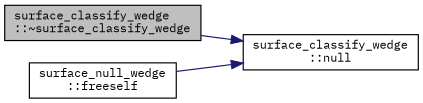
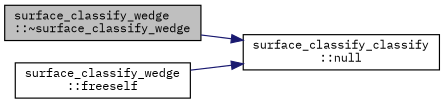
(331, 52) -> (341, 52)
(103, 80) -> (103, 80)
